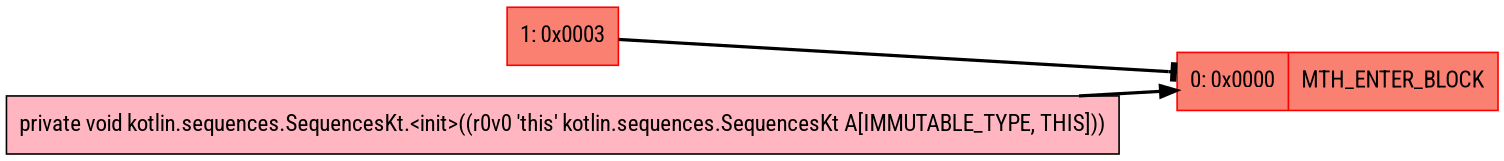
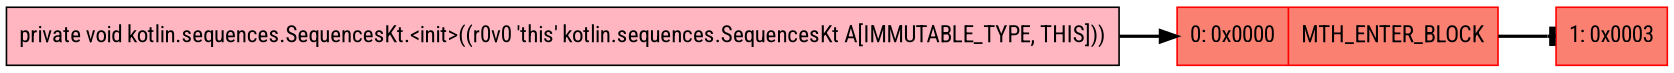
(894, 56) -> (1523, 36)
